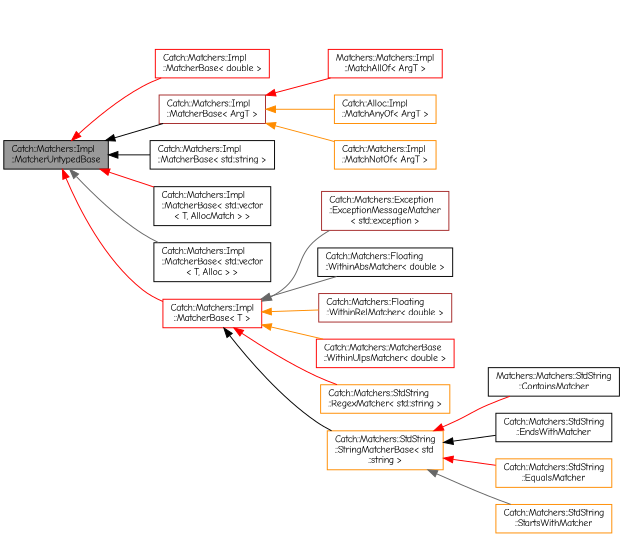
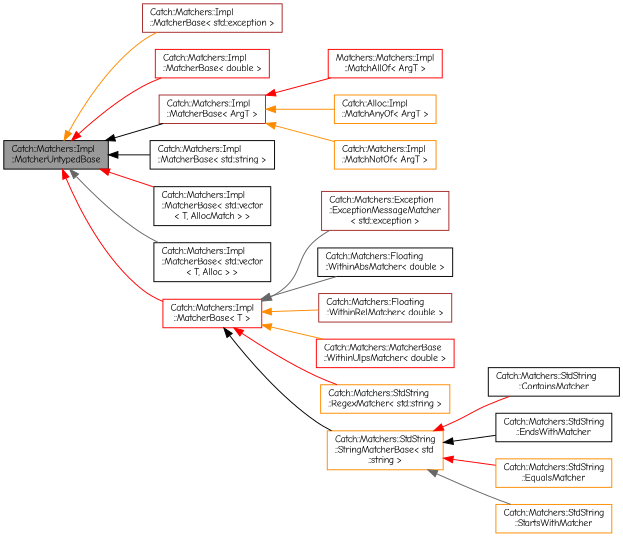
none -> (212, 18)
(554, 382) -> (554, 382)
